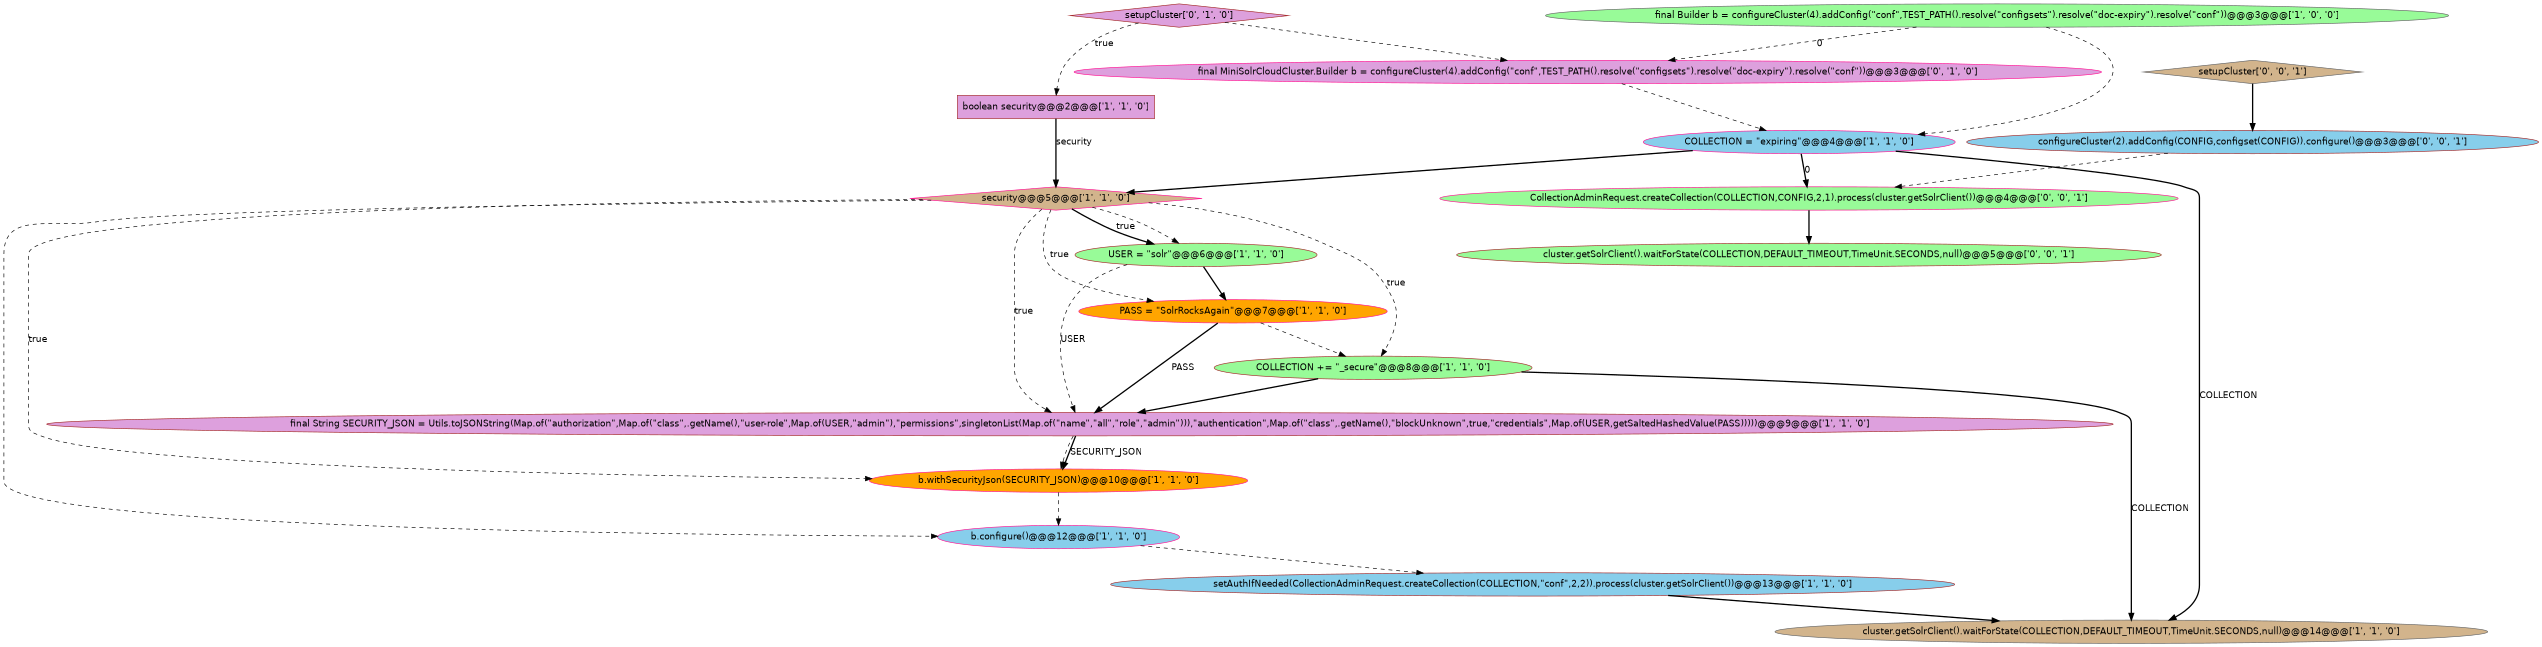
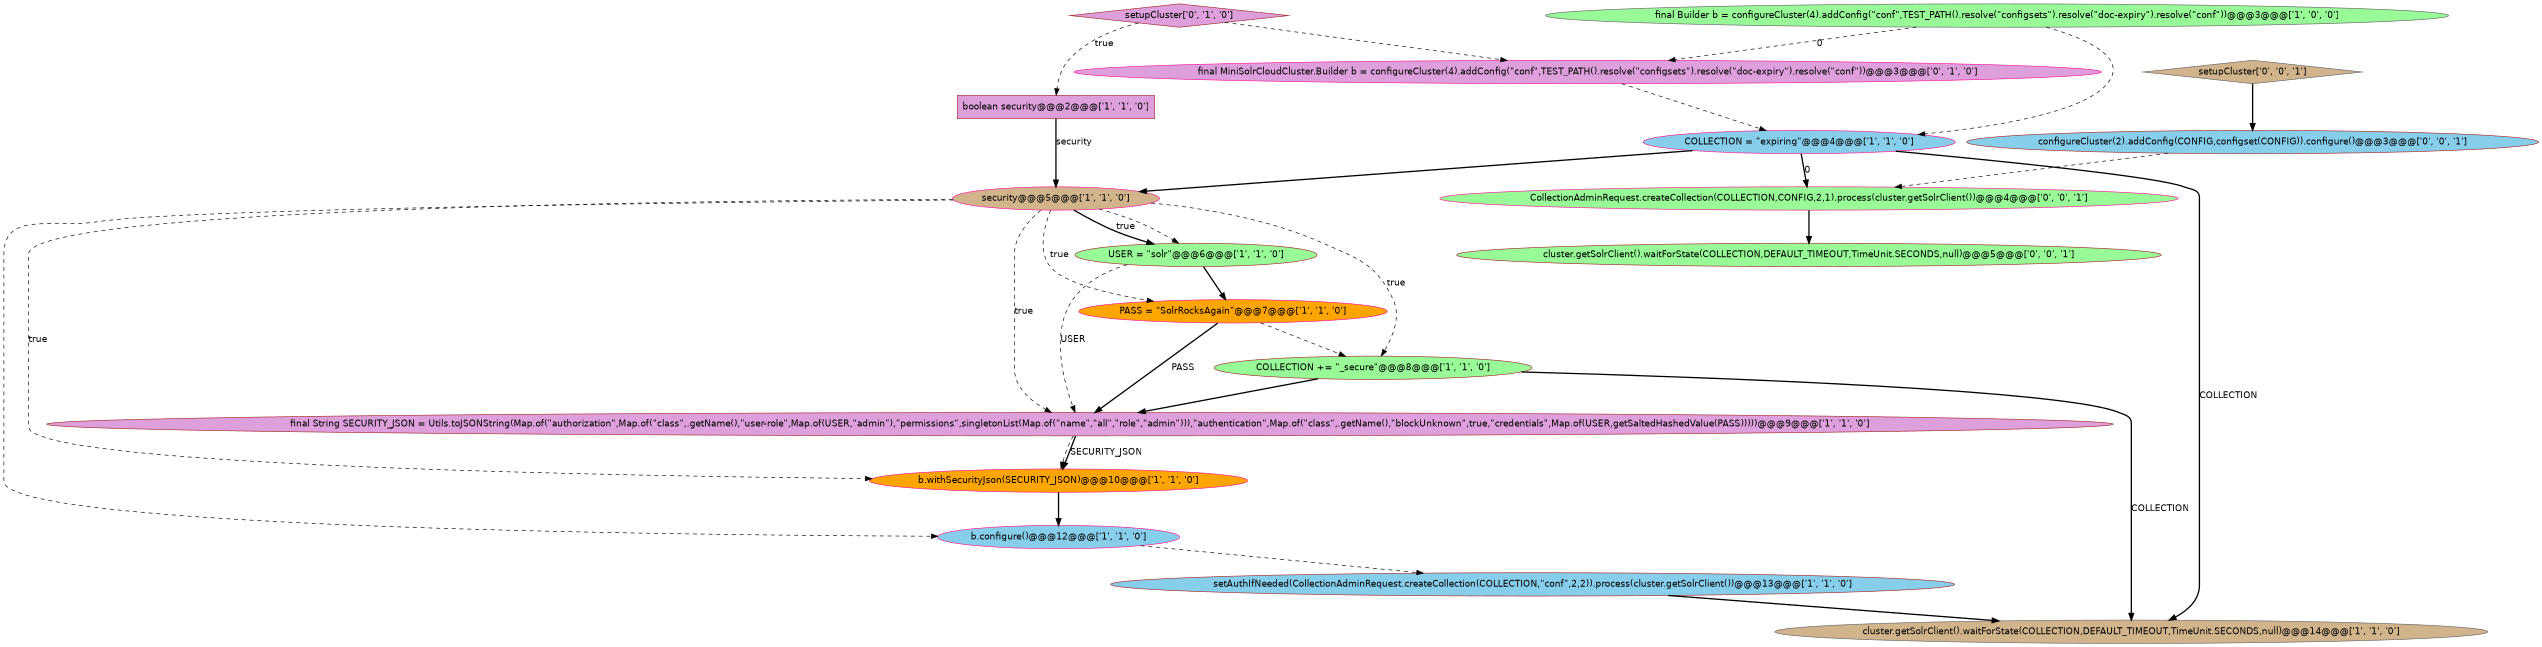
(1056, 198) -> (1056, 198)
(1059, 506) -> (1059, 506)
